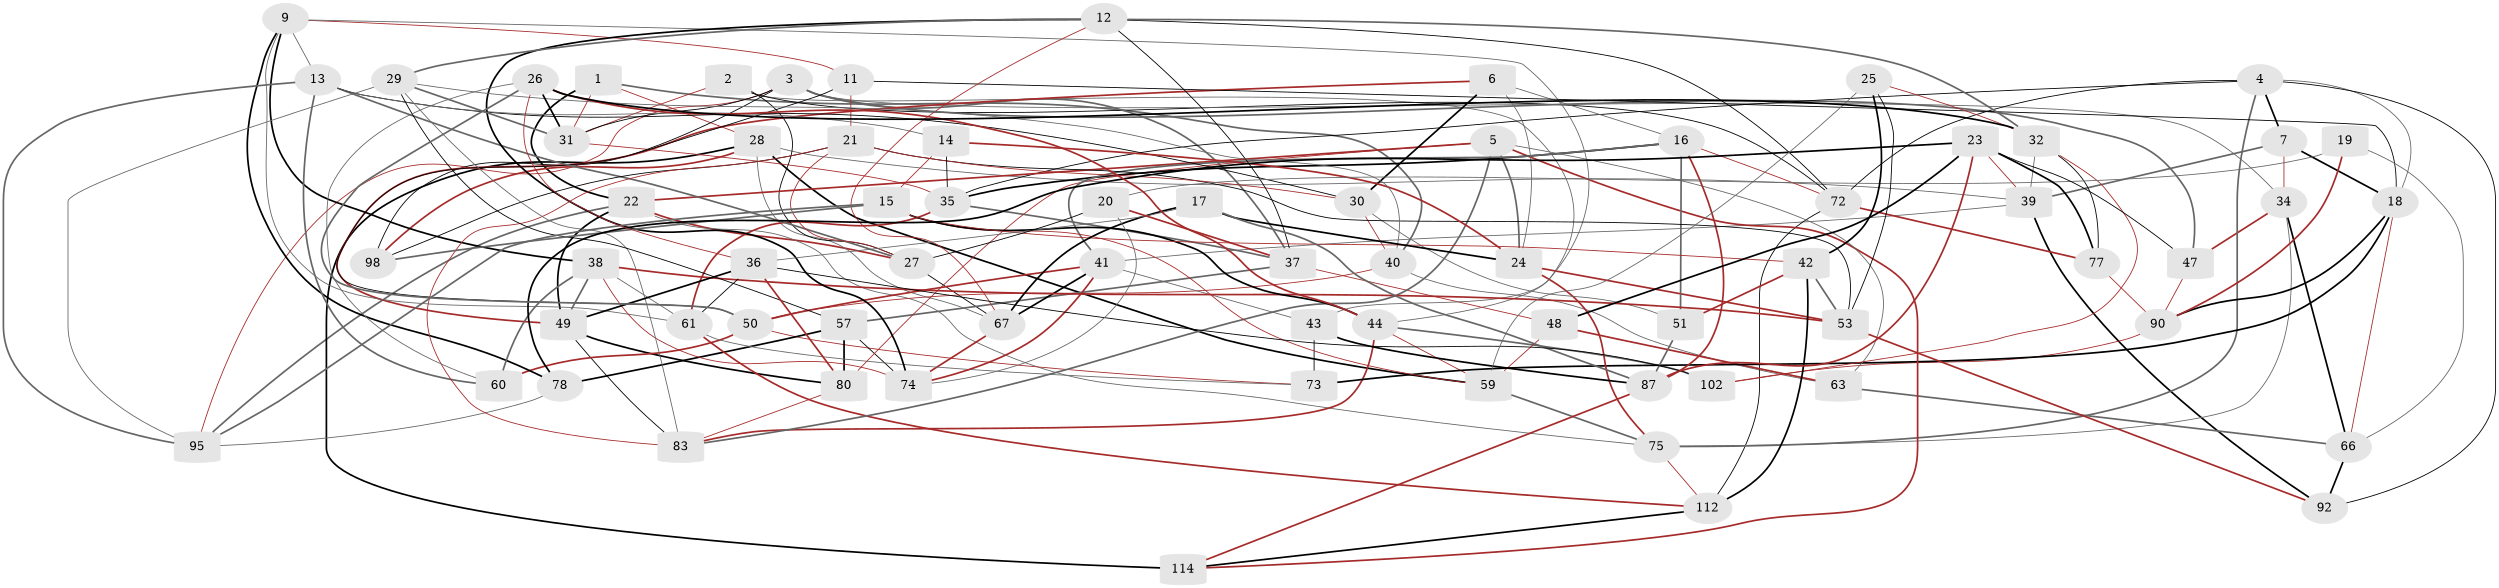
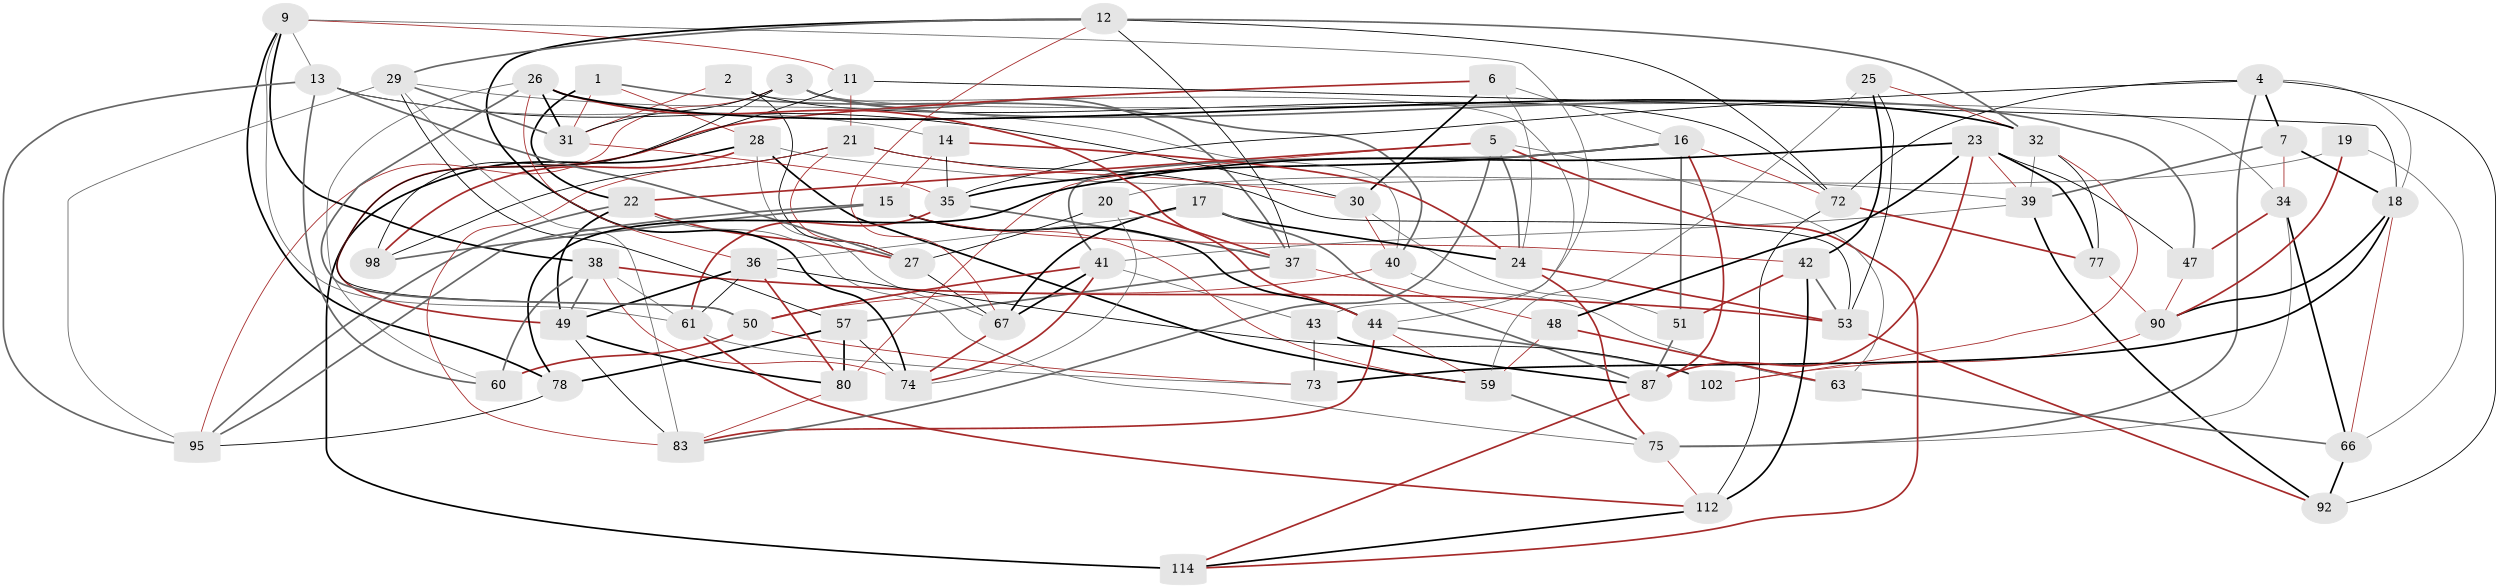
(383, 431) -> (383, 431)
